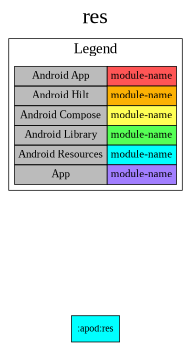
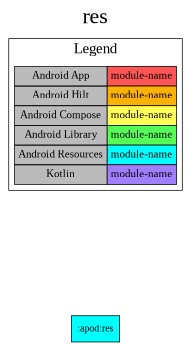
(61, 174) -> (61, 174)
